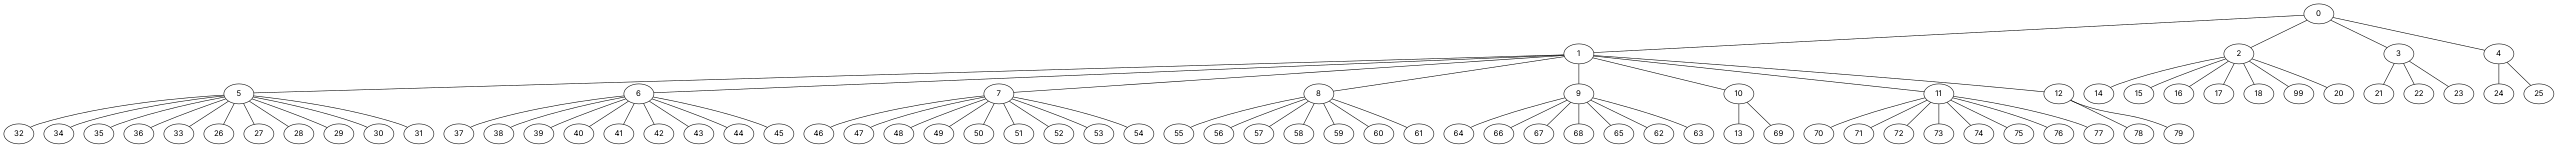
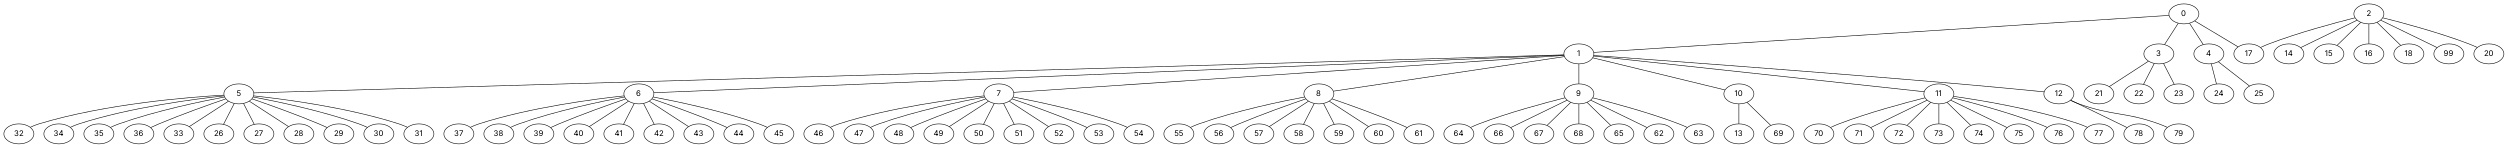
(2279, 34) -> (2216, 34)
